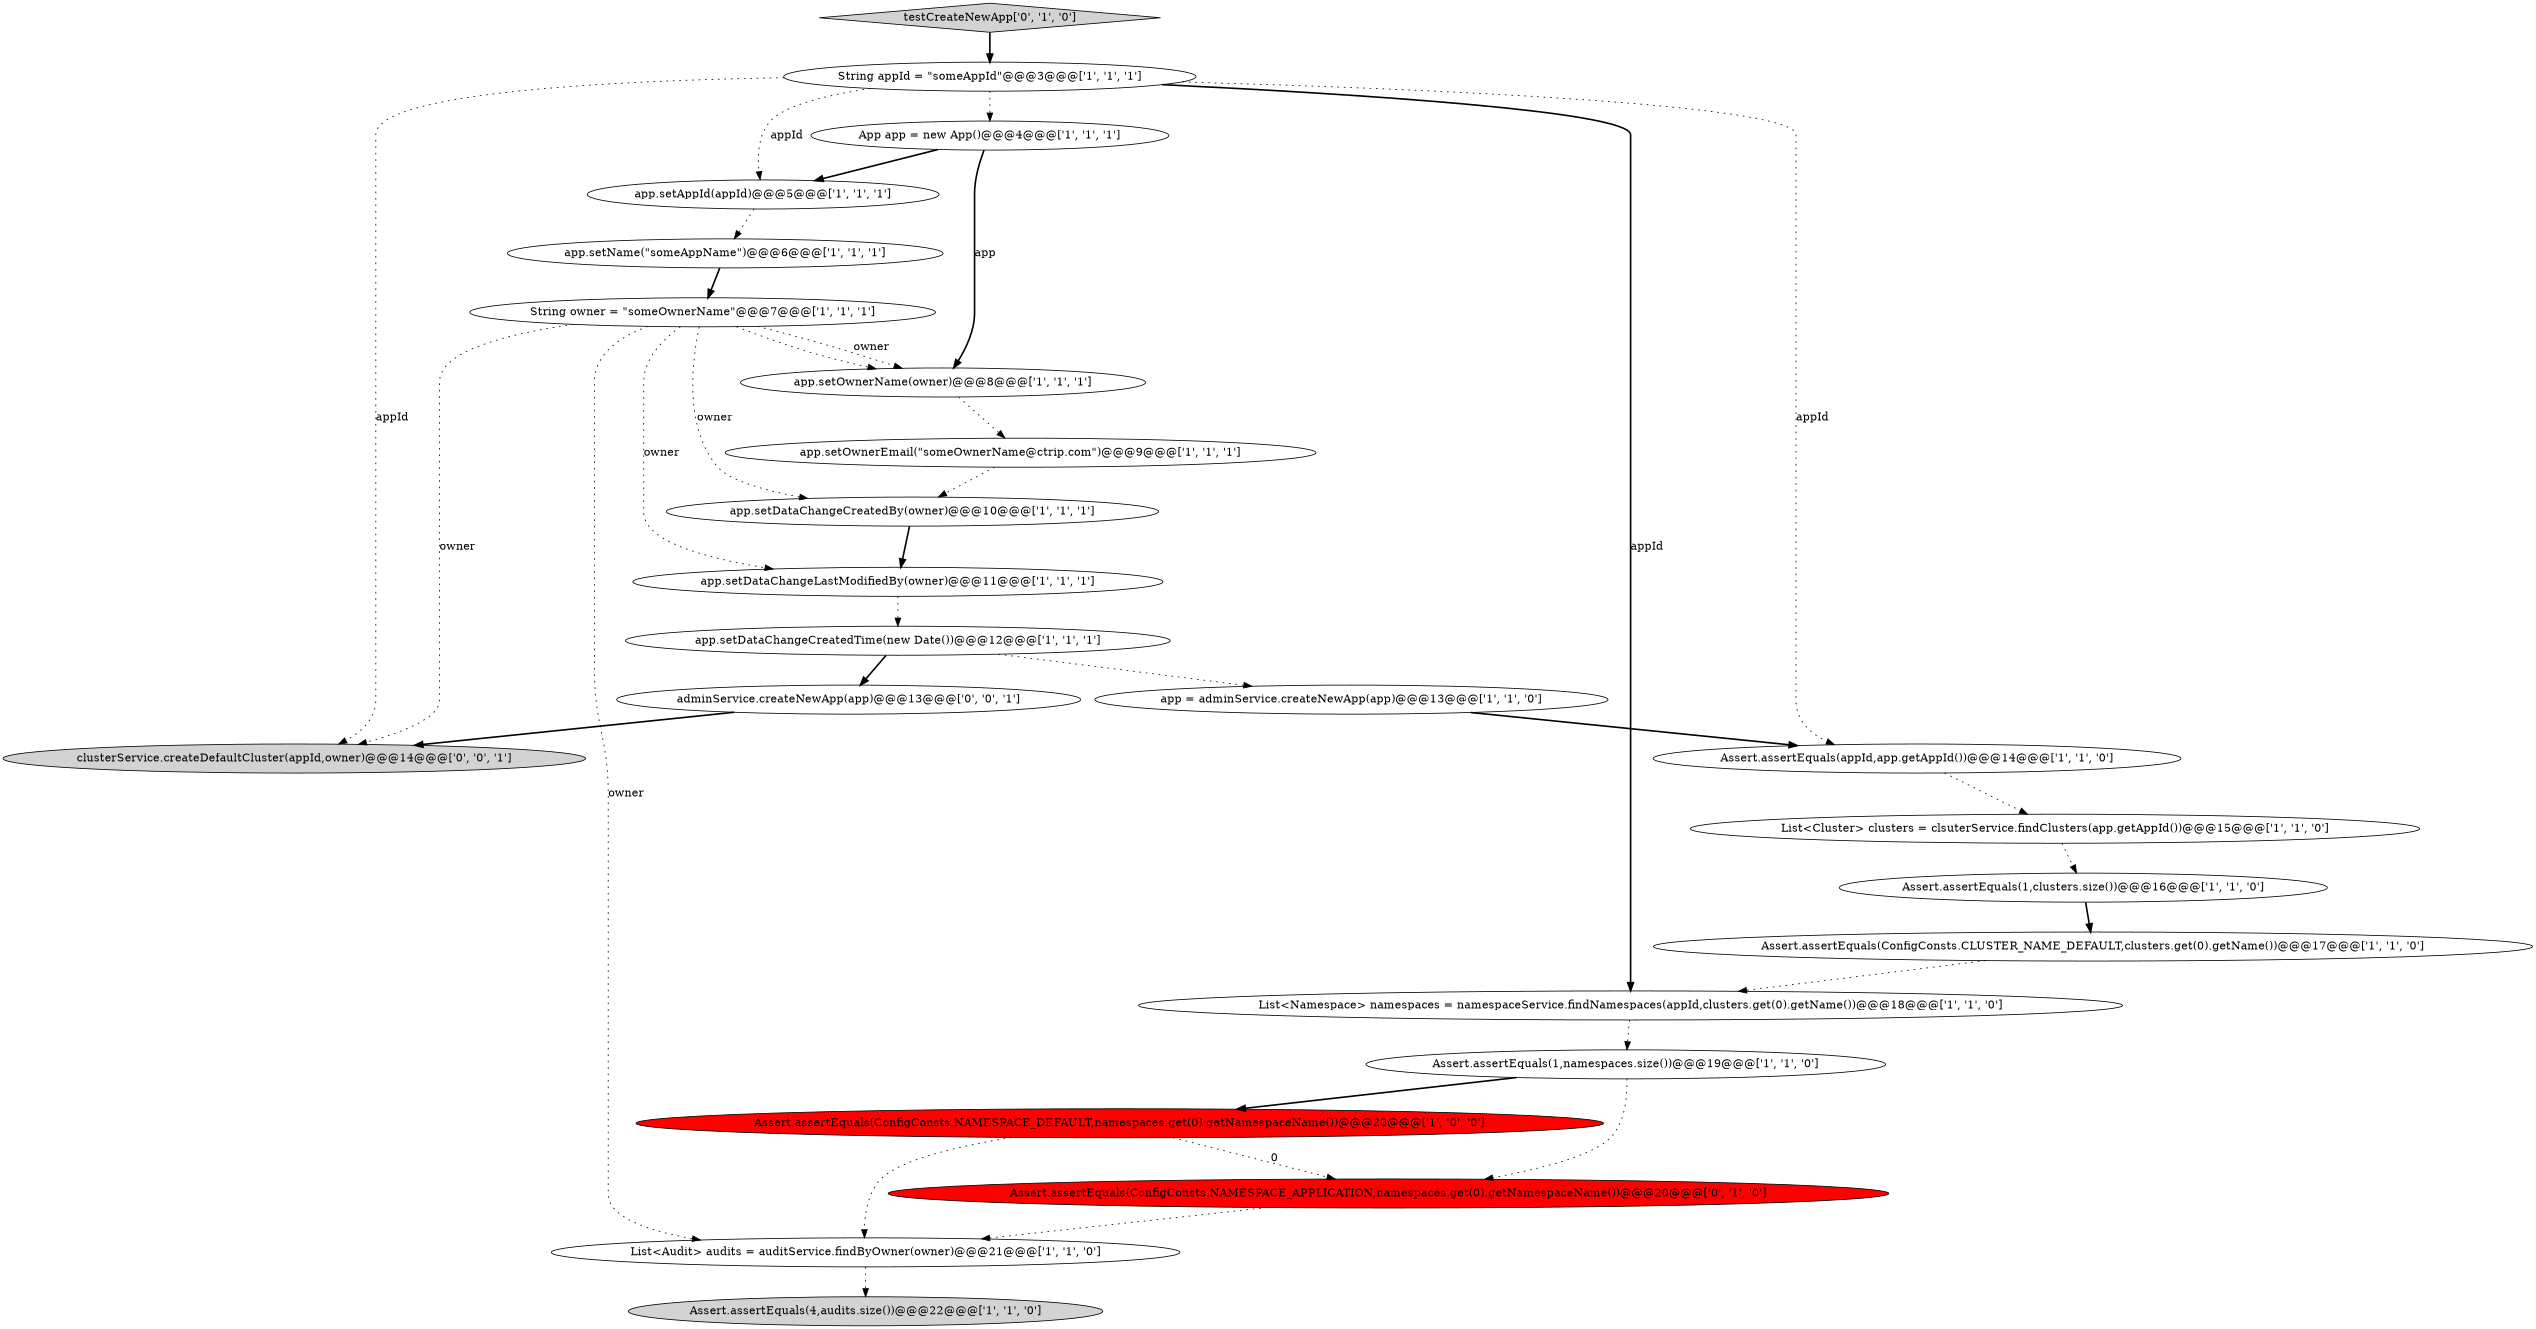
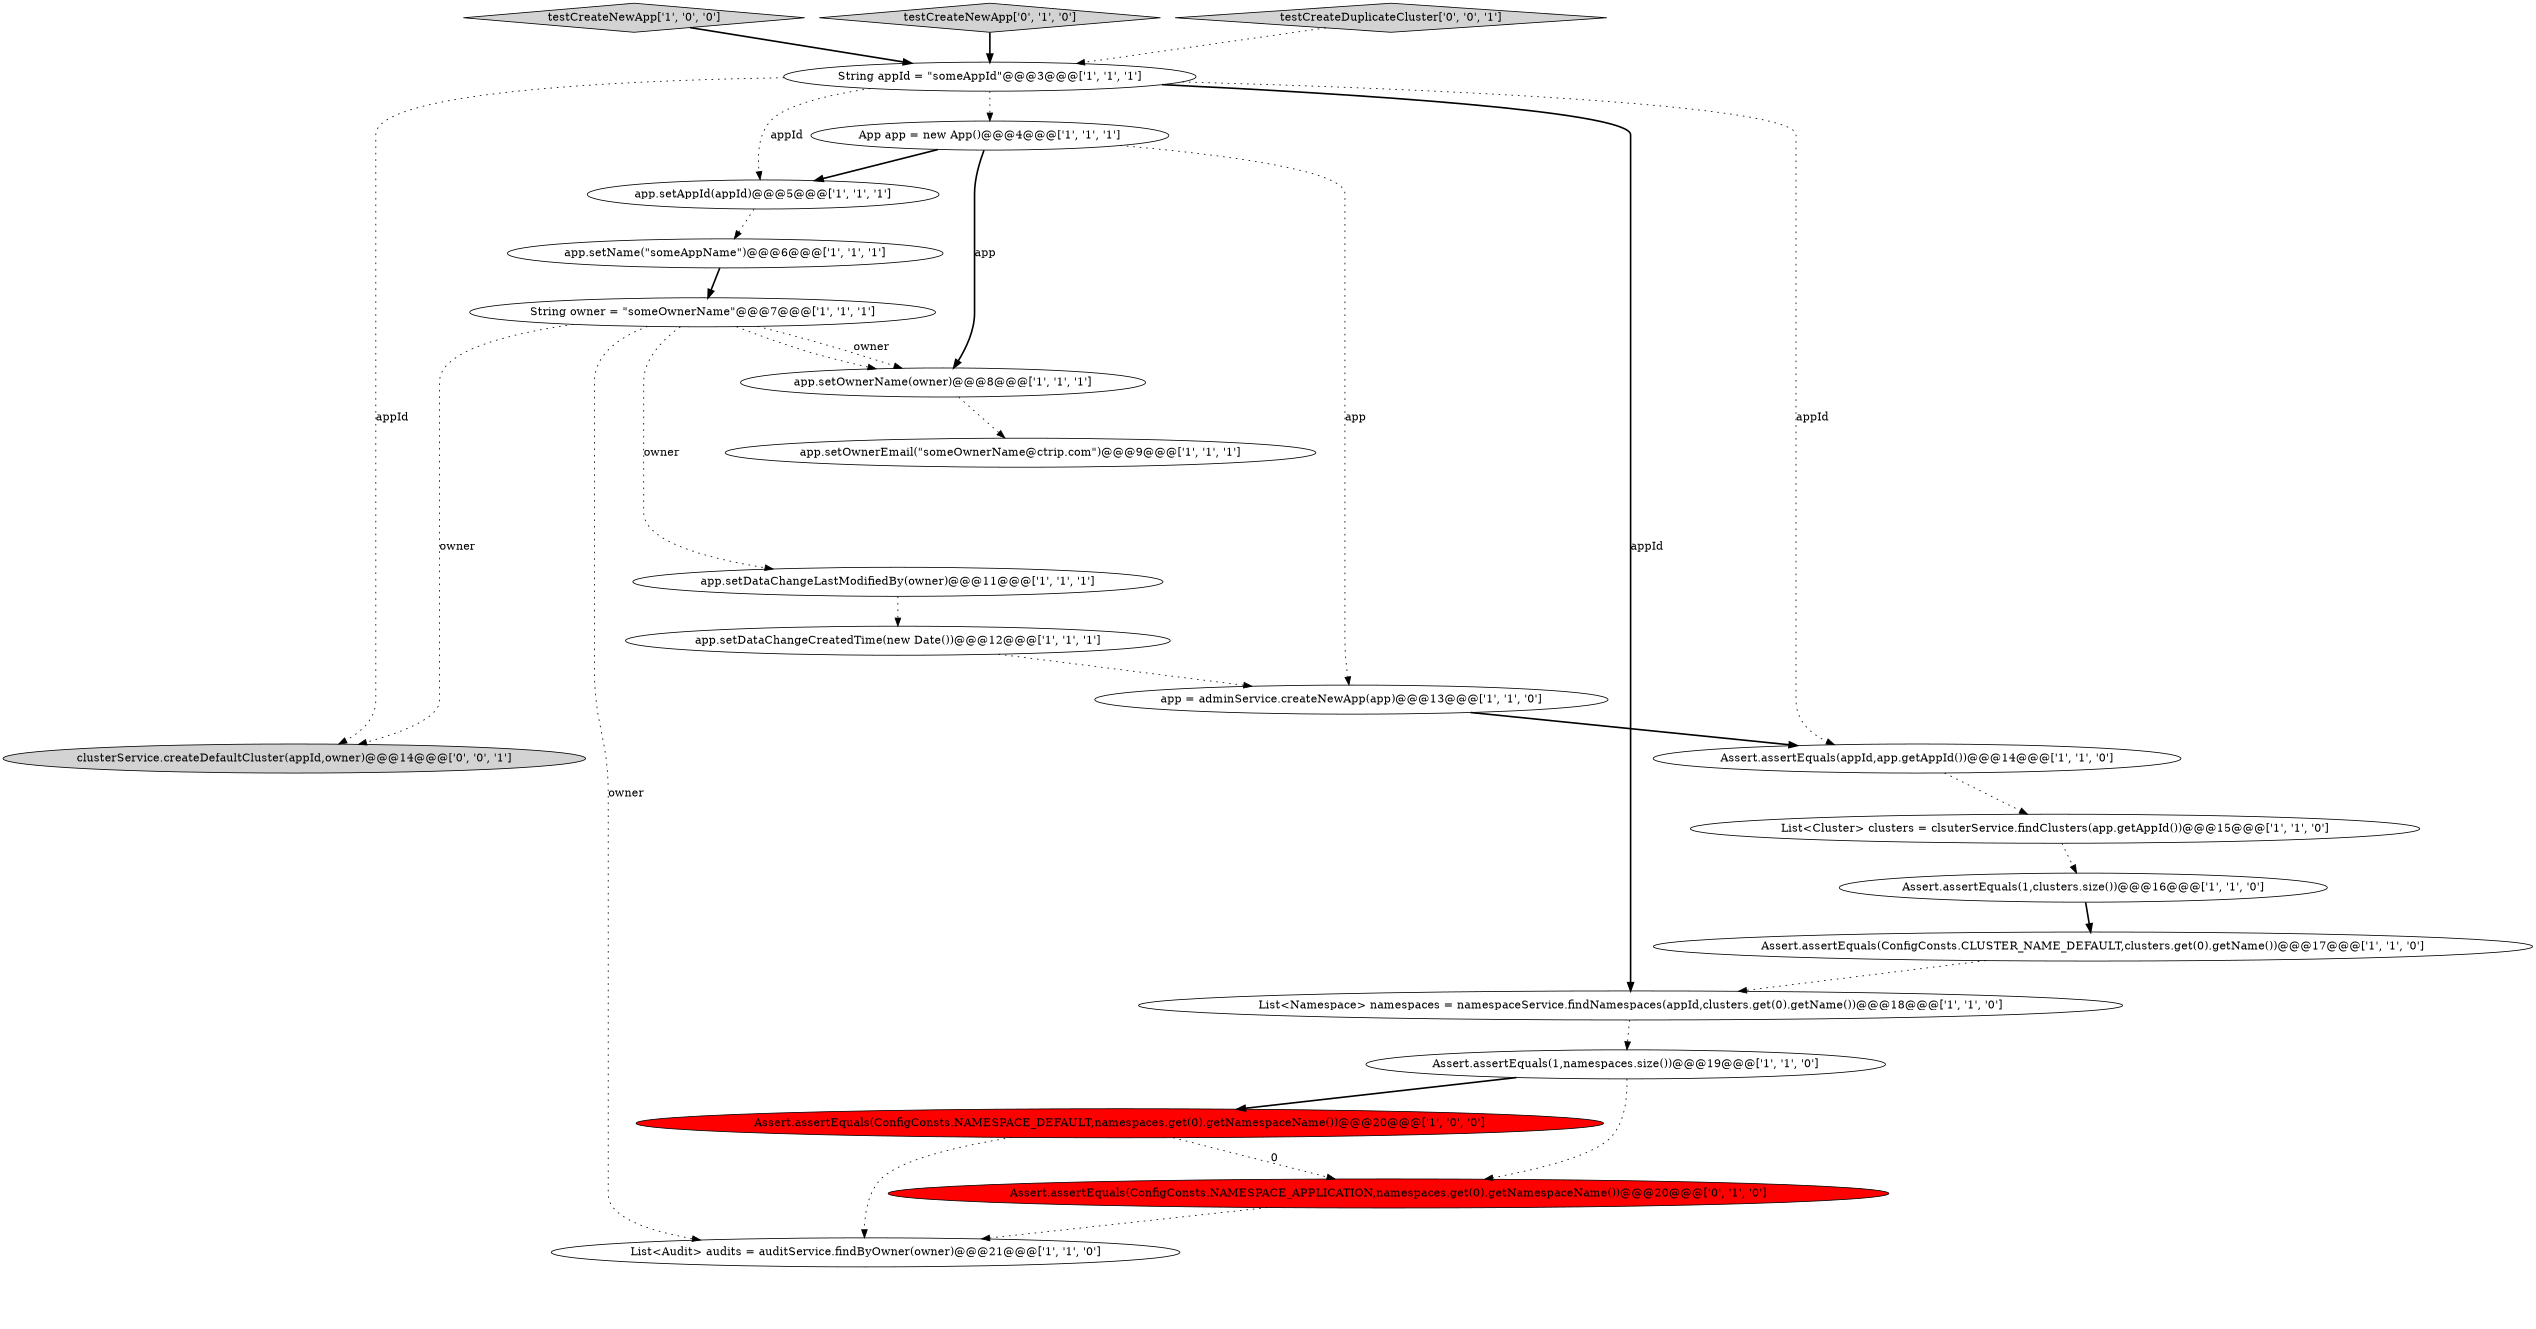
none -> (634, 18)
none -> (1391, 18)
none -> (1345, 318)
(912, 512) -> none
(849, 700) -> none
(866, 1311) -> none
